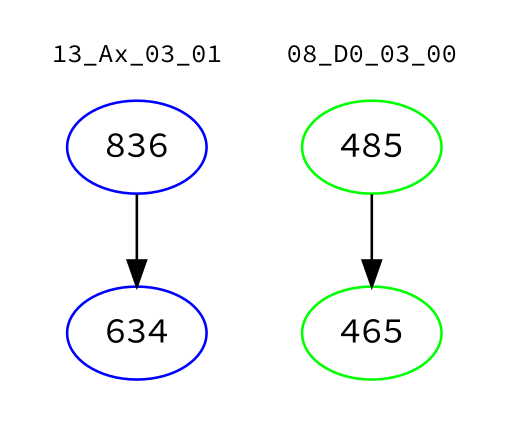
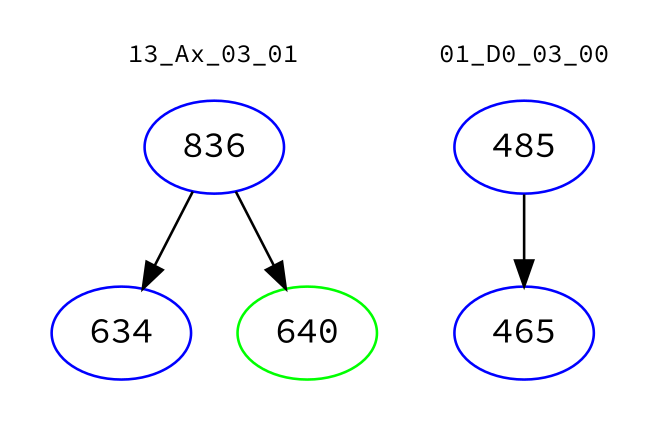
(373, 56) -> (525, 56)
(372, 147) -> (524, 147)
none -> (307, 333)
(372, 333) -> (524, 333)
